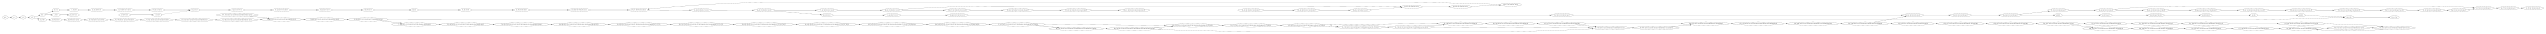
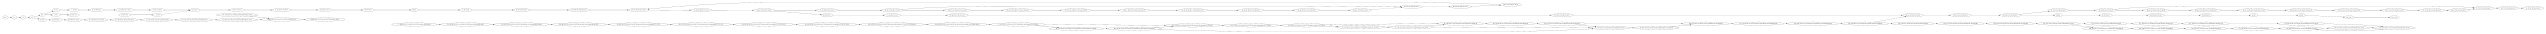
none -> (1193, 10)
(368, 20) -> none
